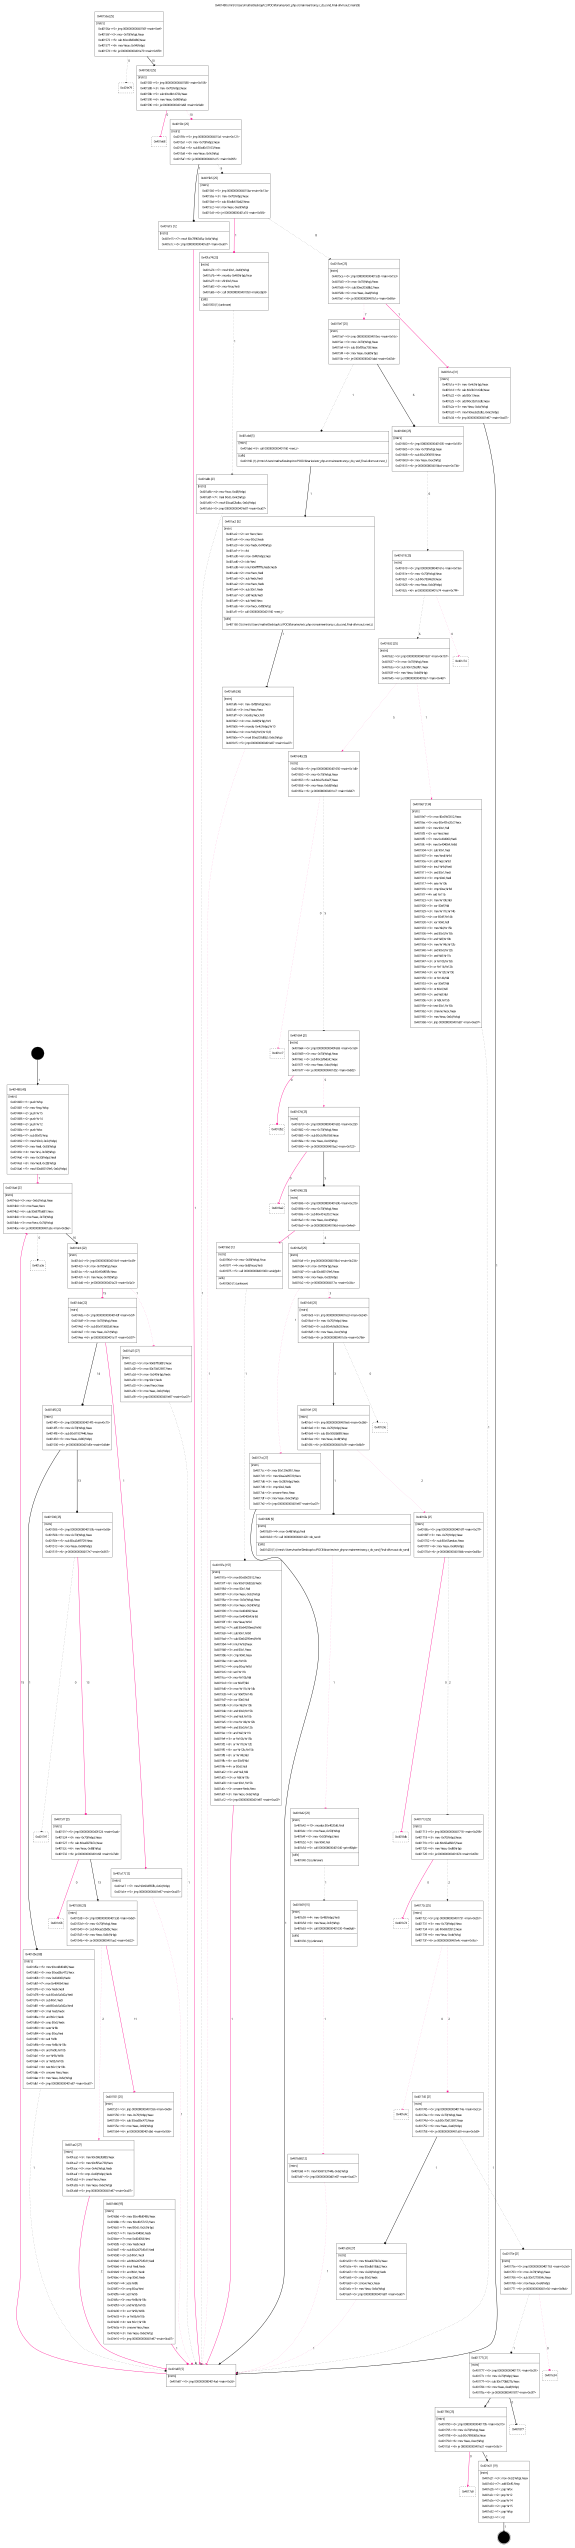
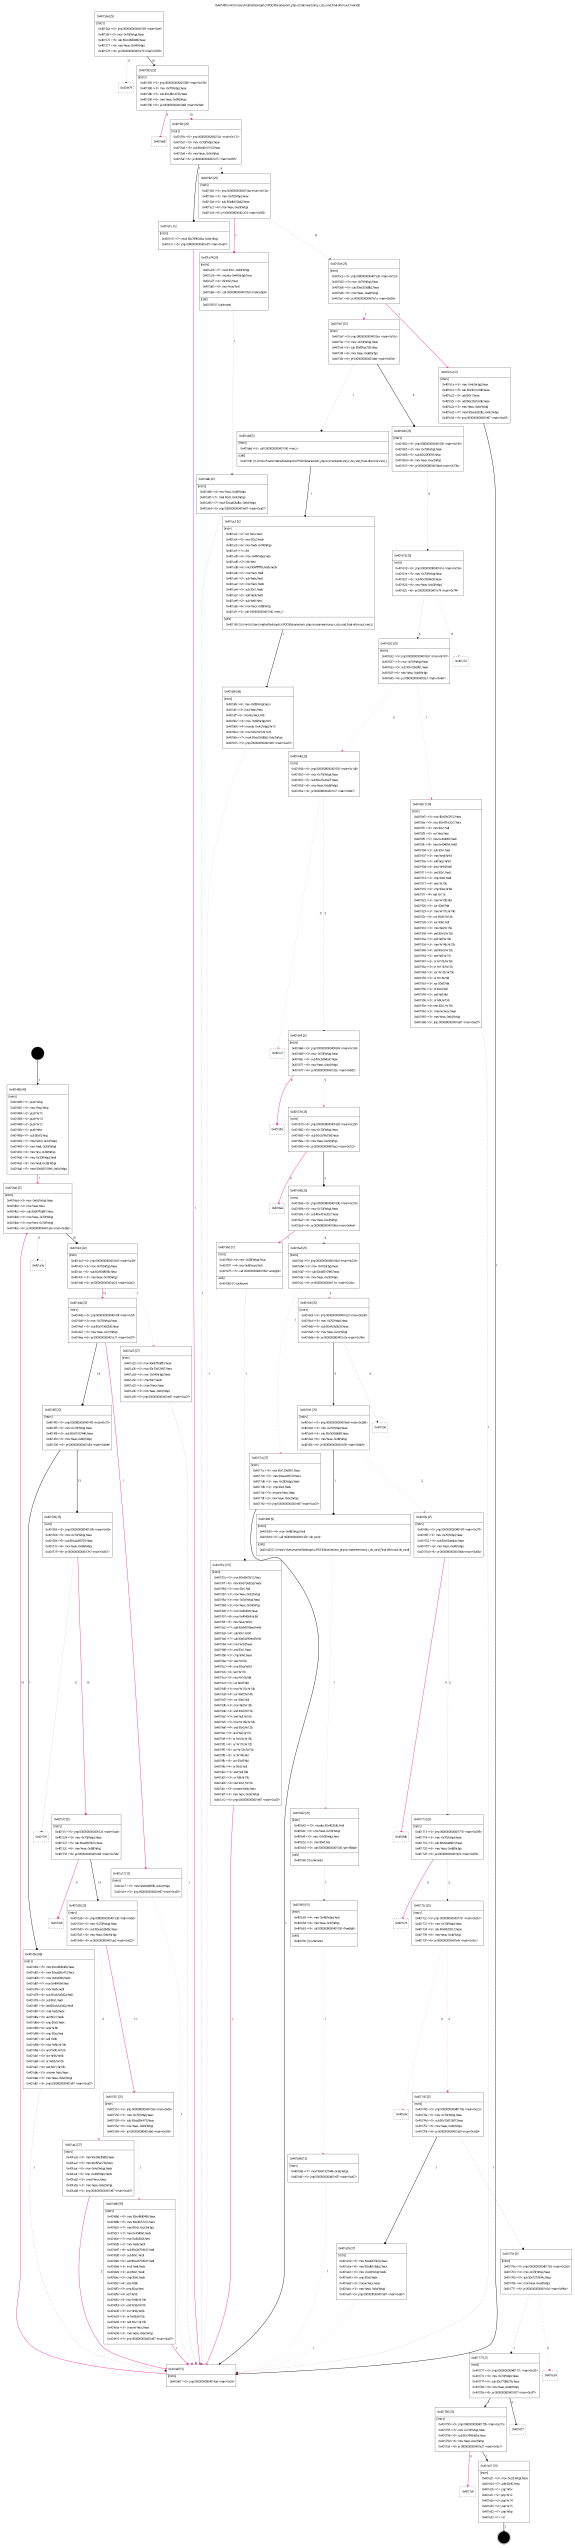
none -> (139, 2168)
